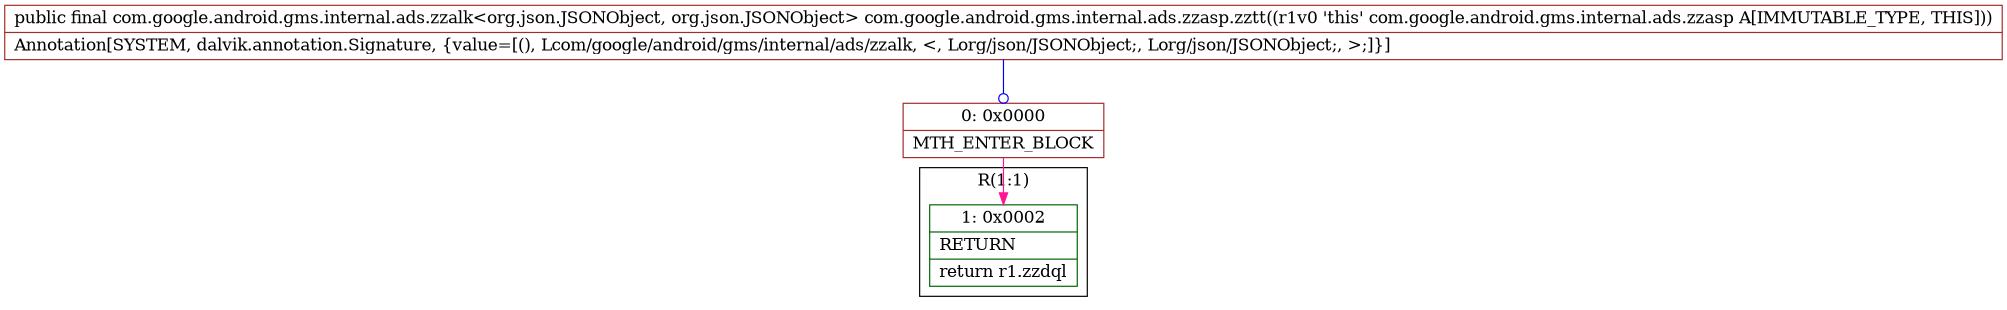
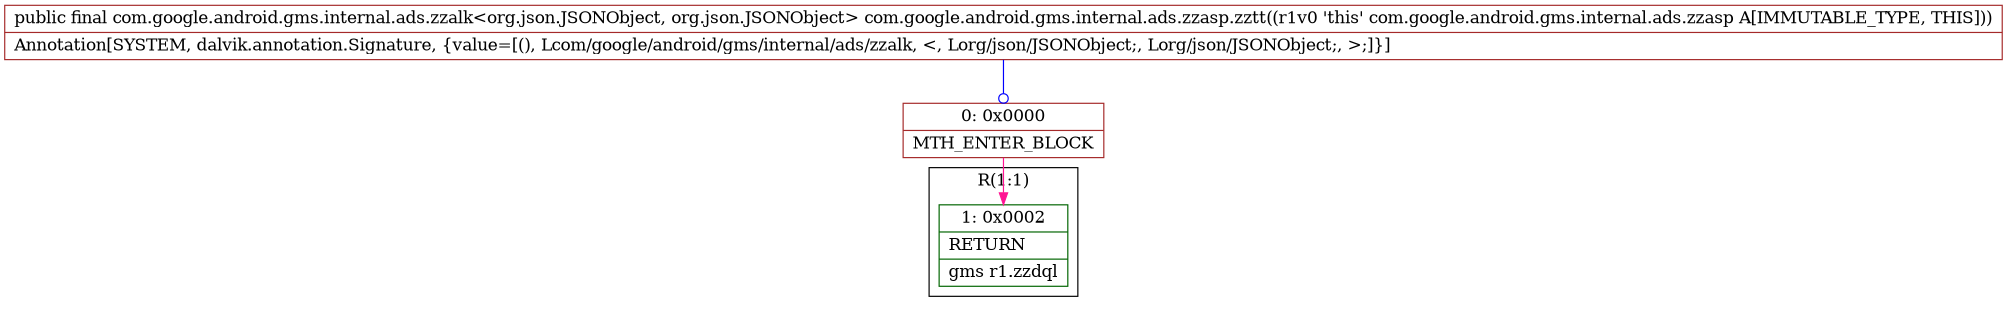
(1003, 272) -> (1003, 272)
